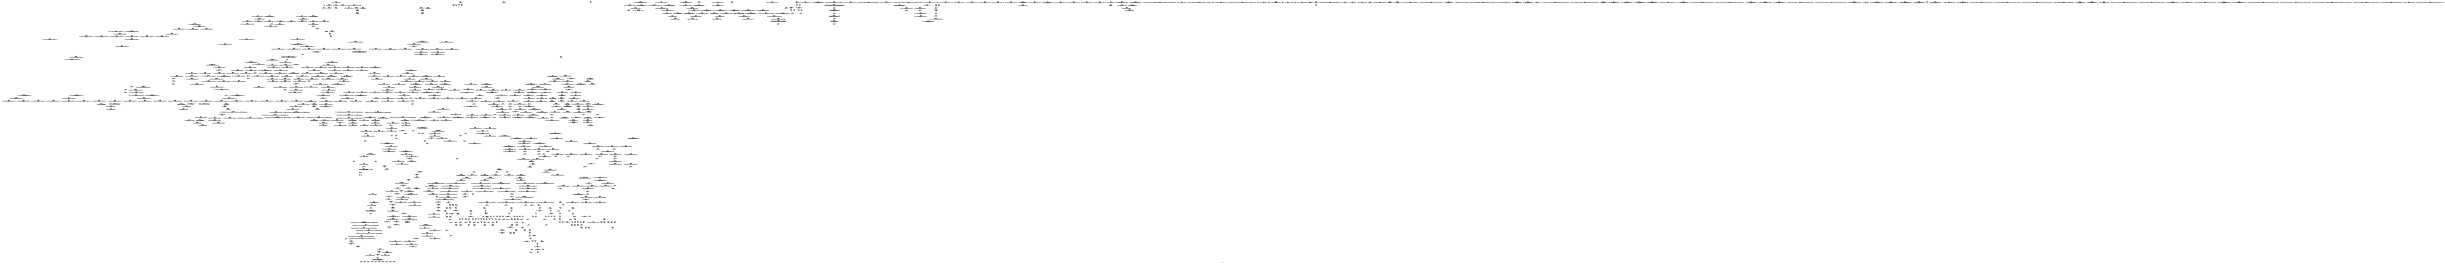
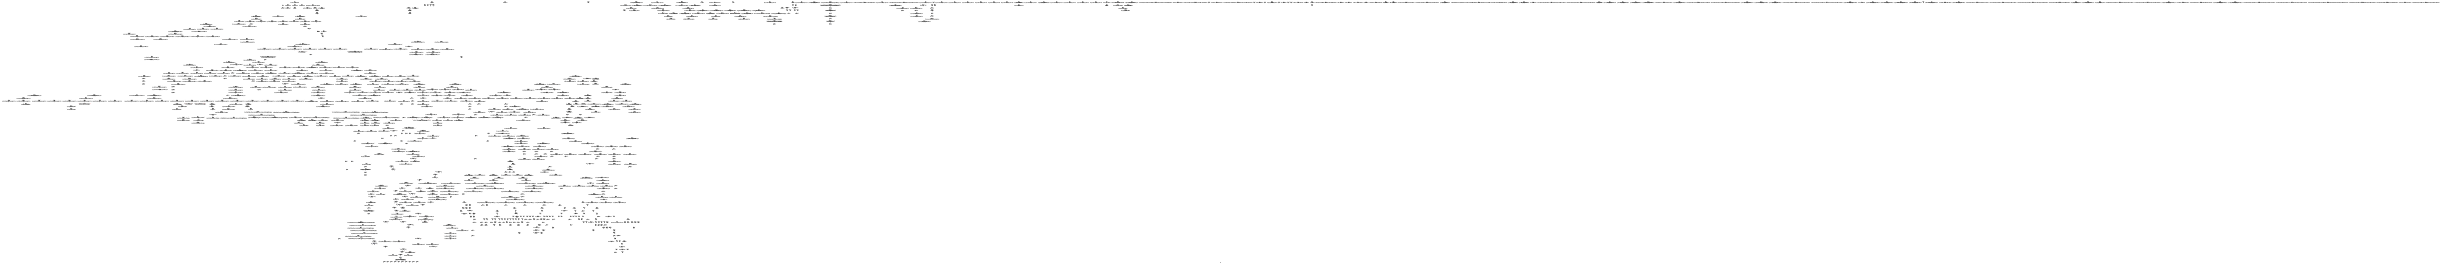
(505, 118) -> none
